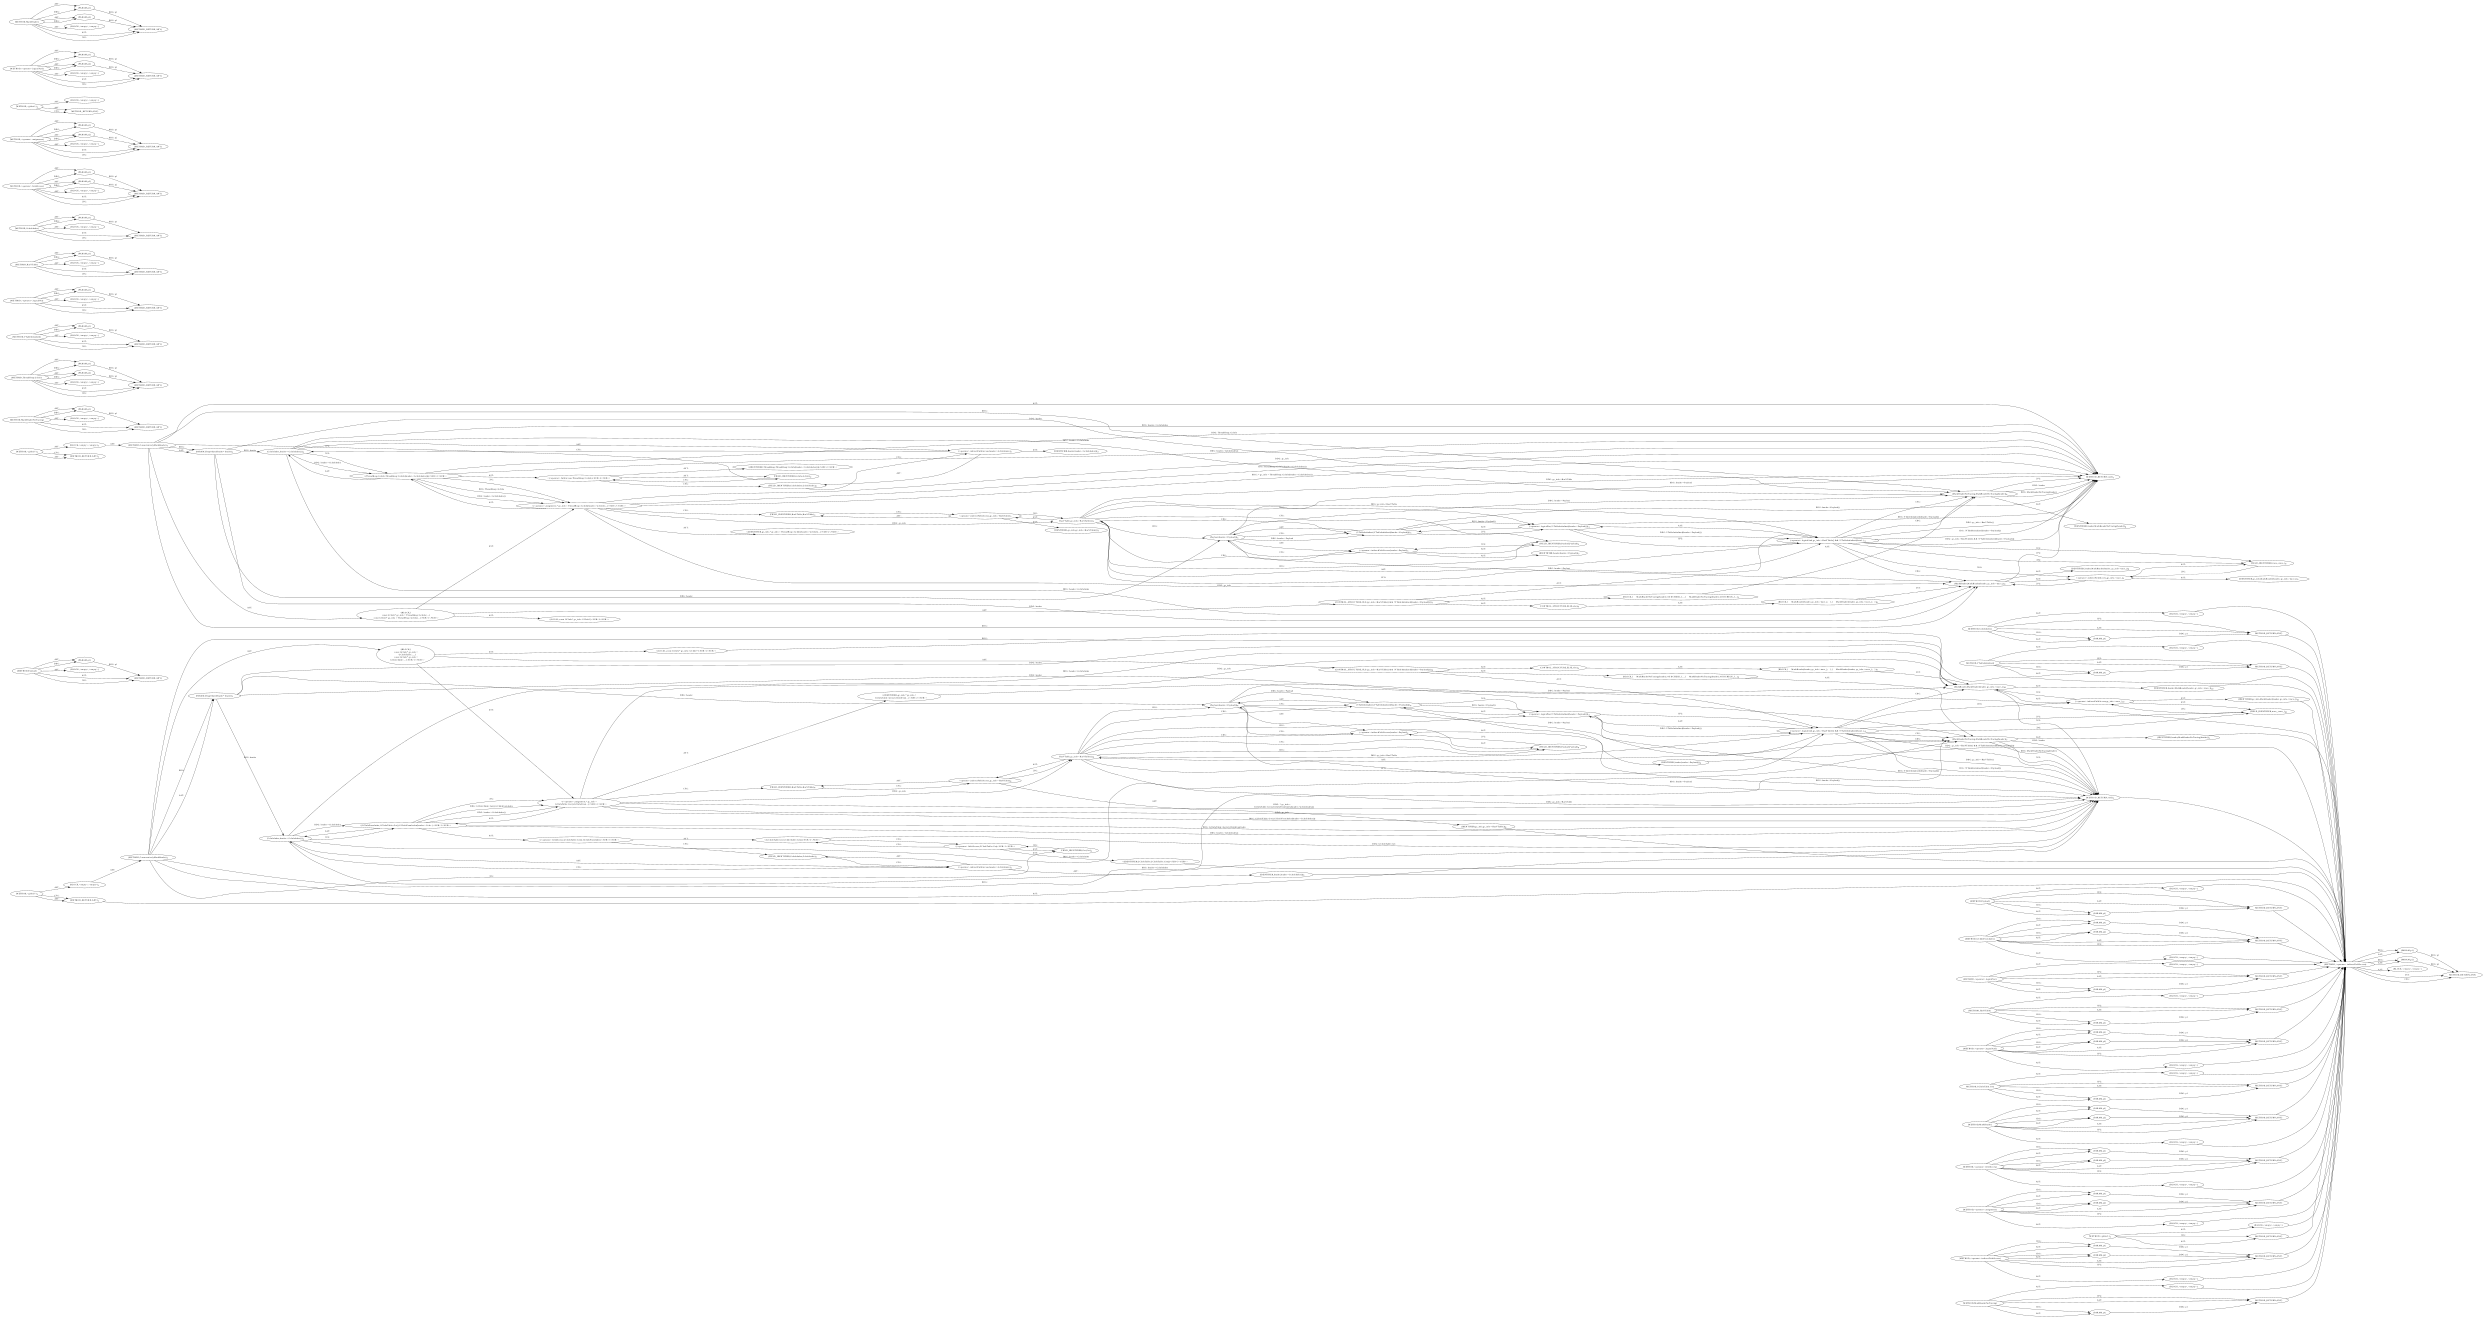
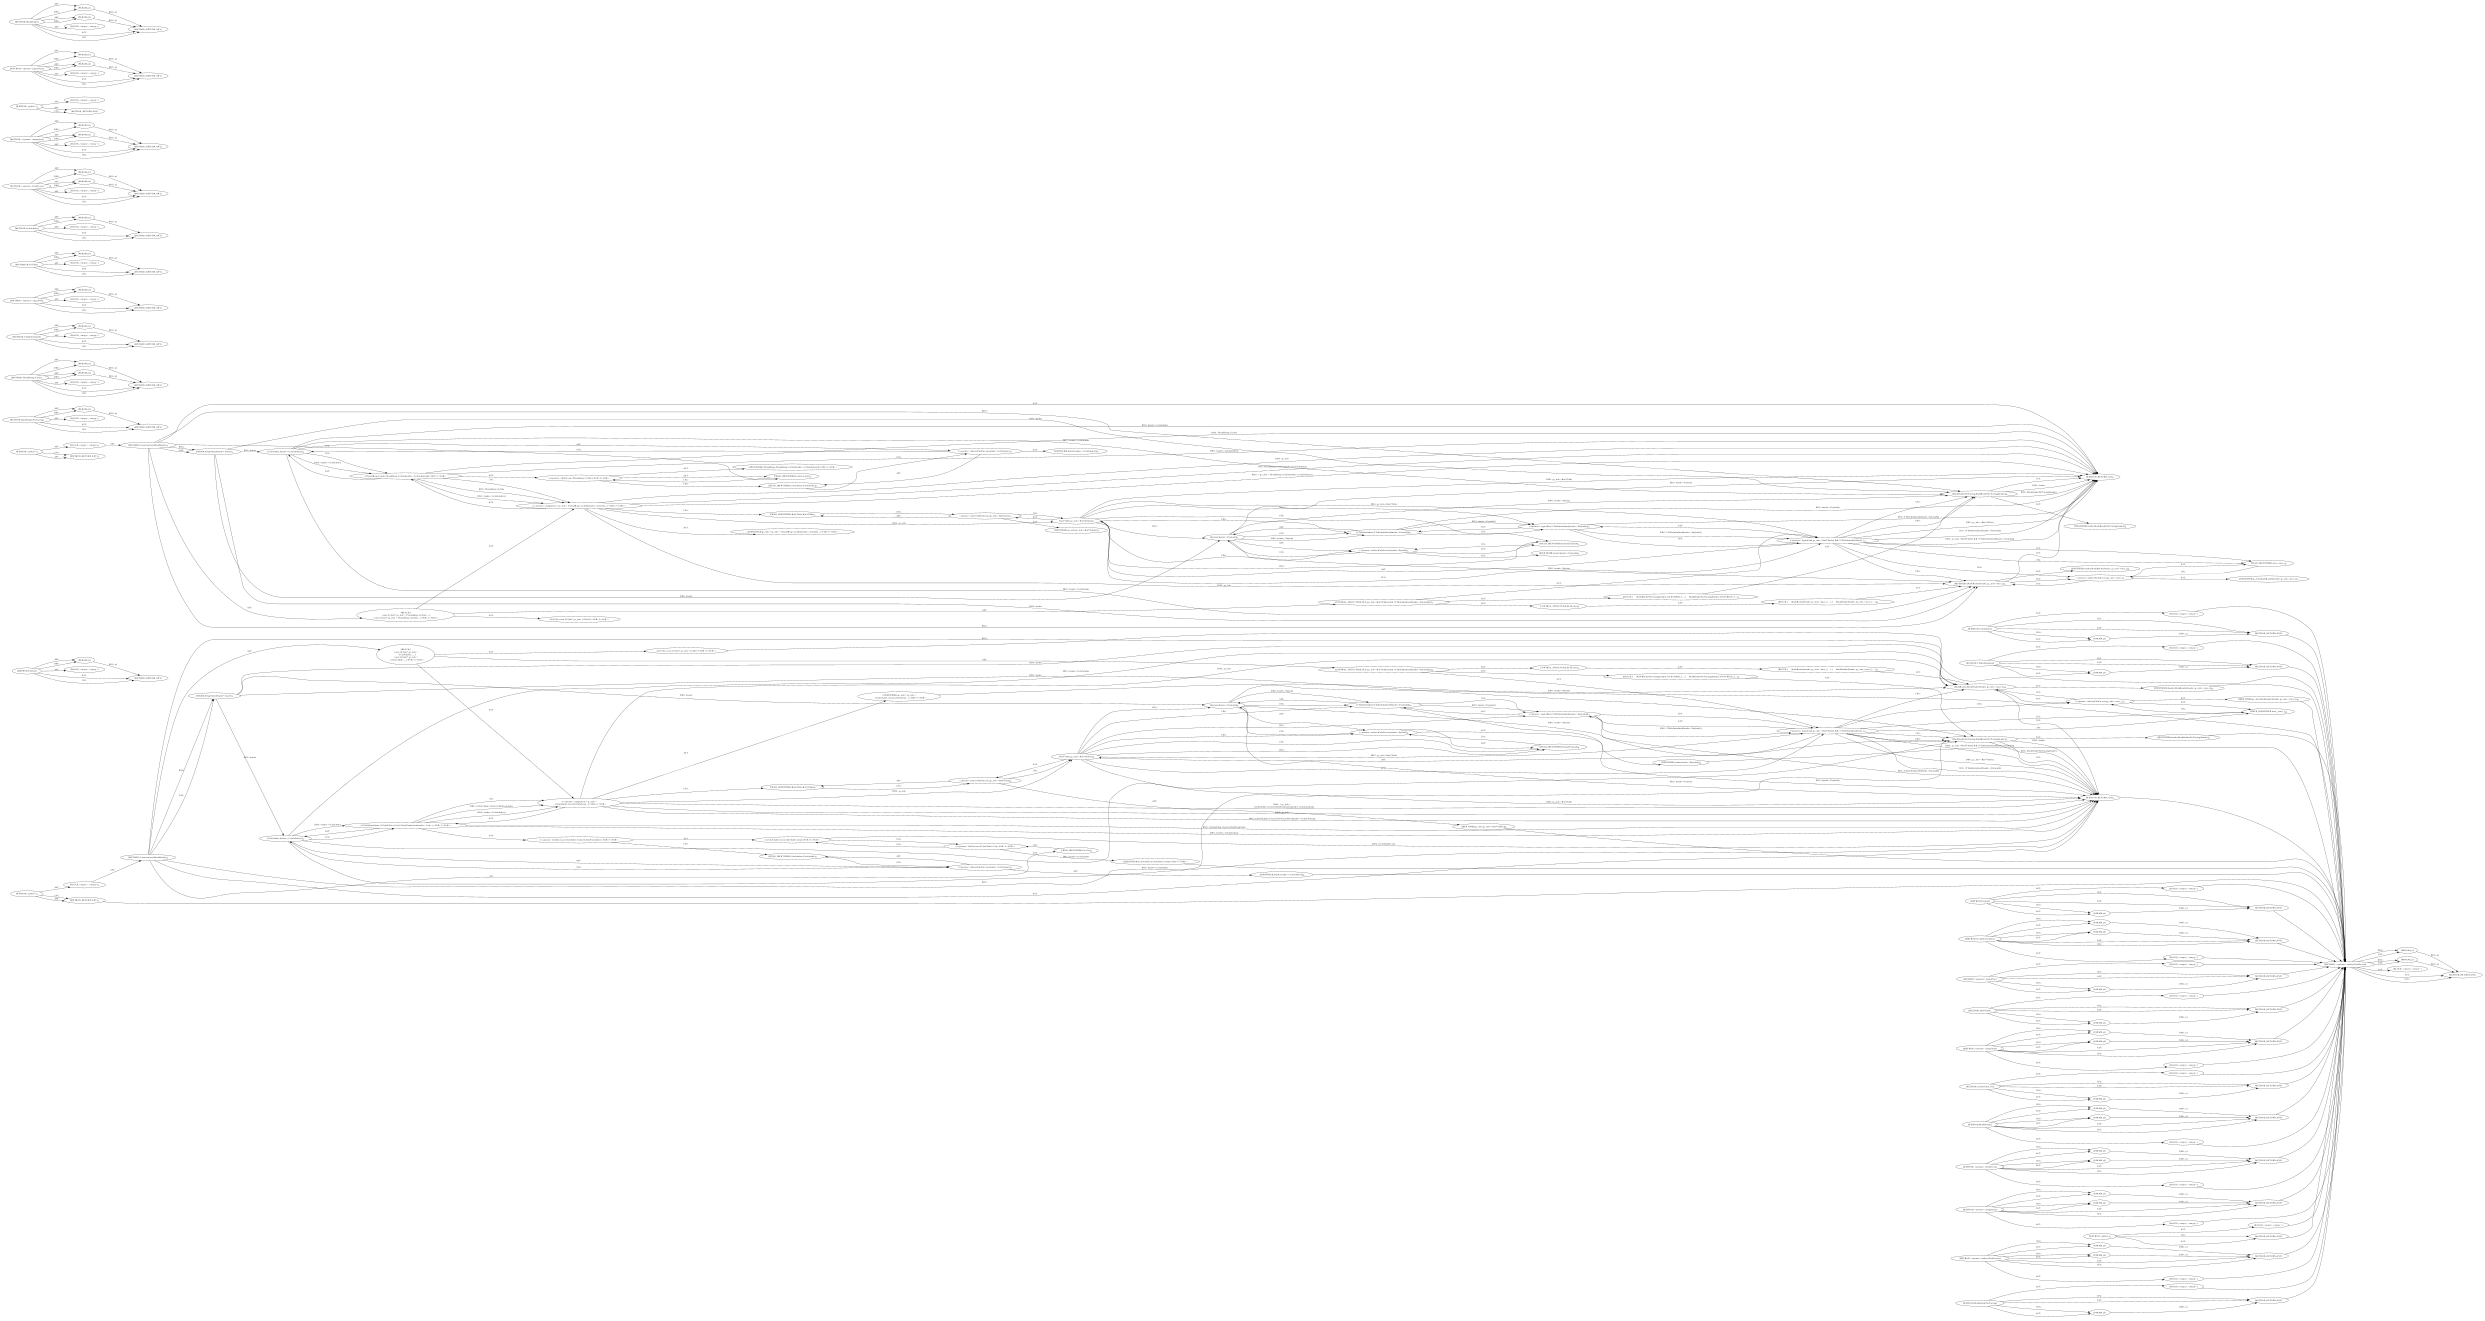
(1031, 850) -> none
